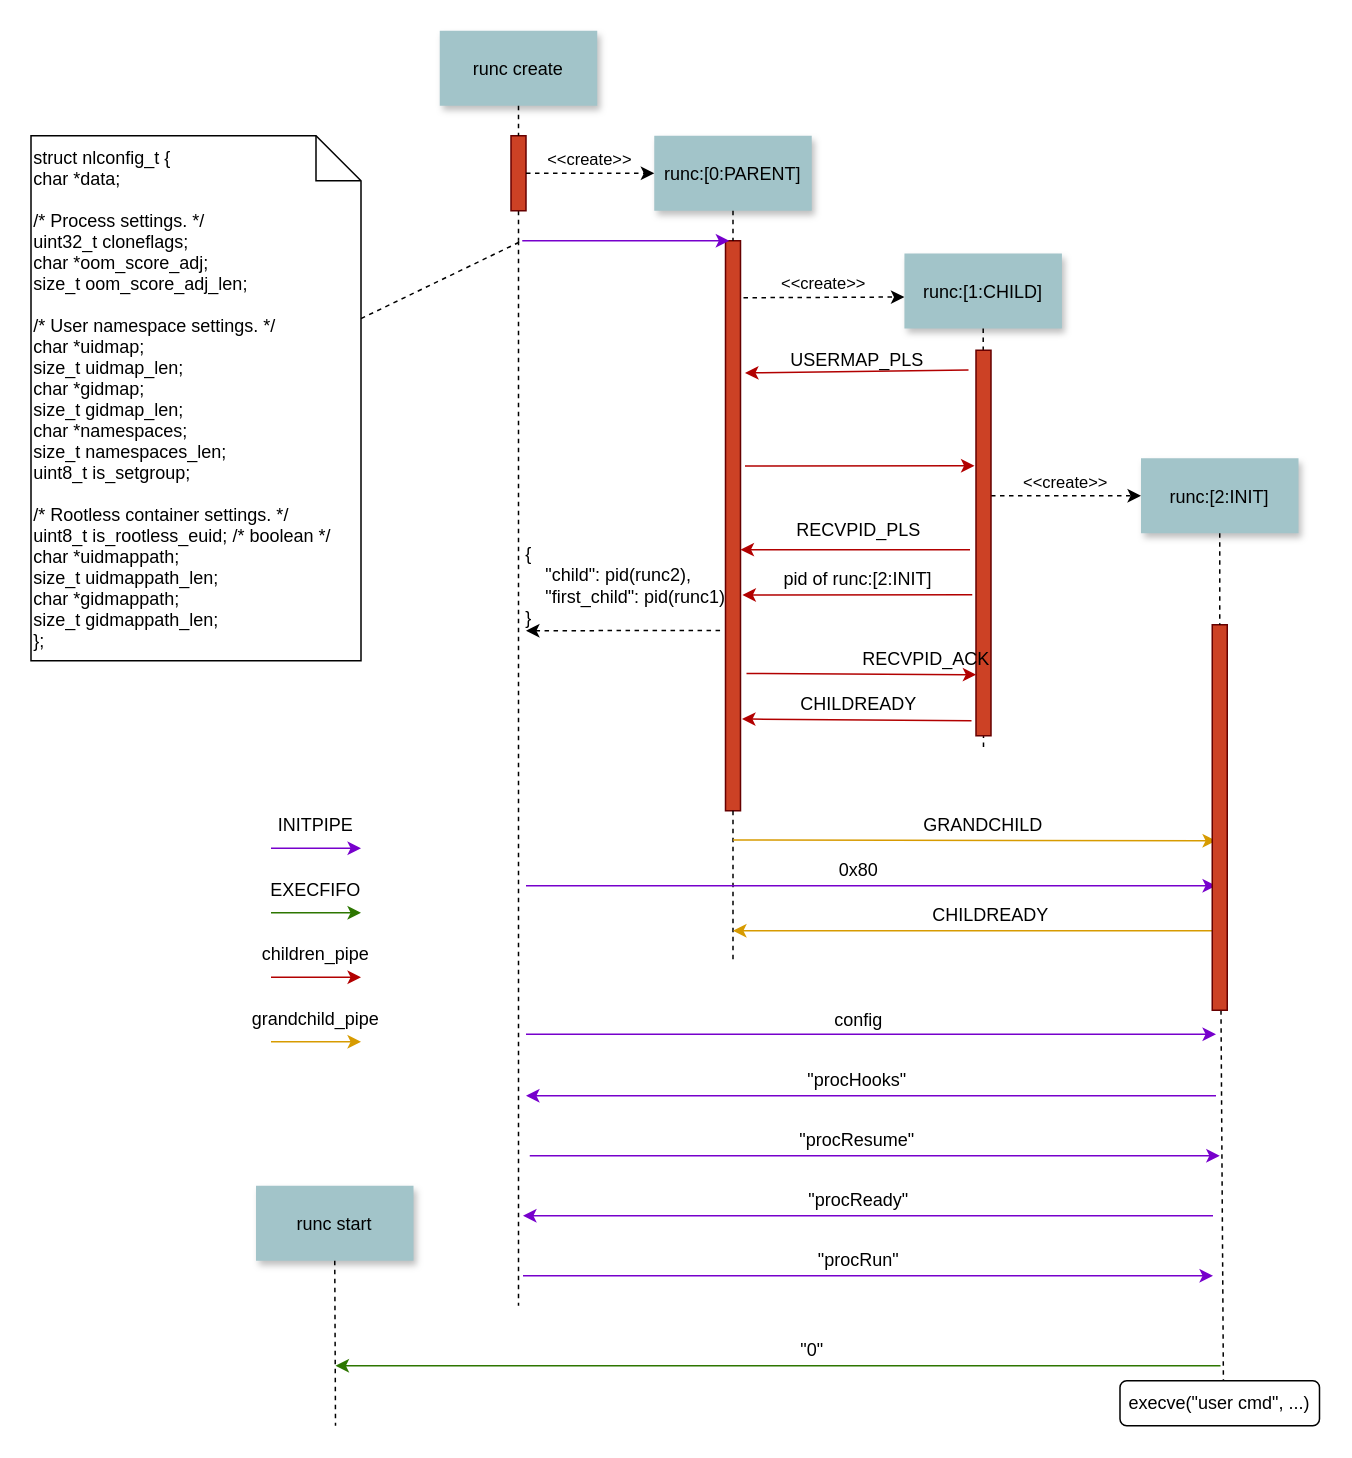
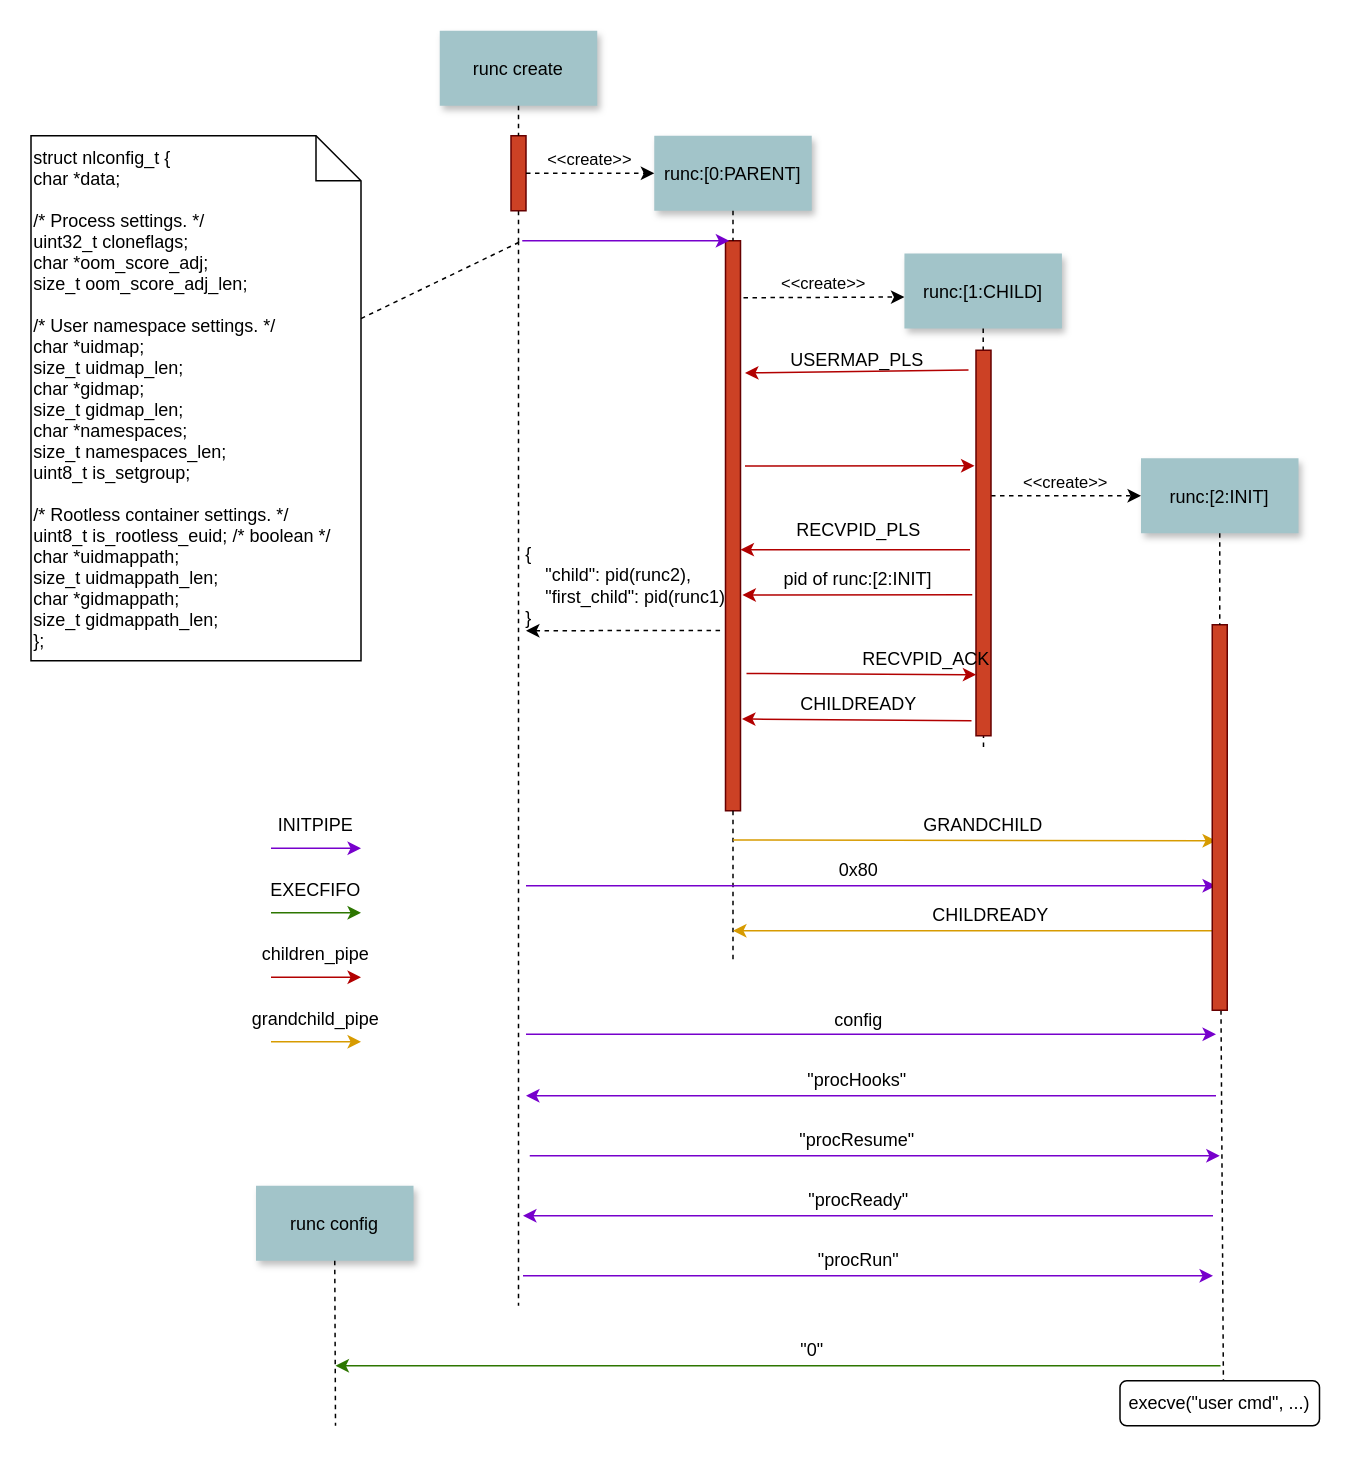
(334, 1224) -> (334, 1224)
